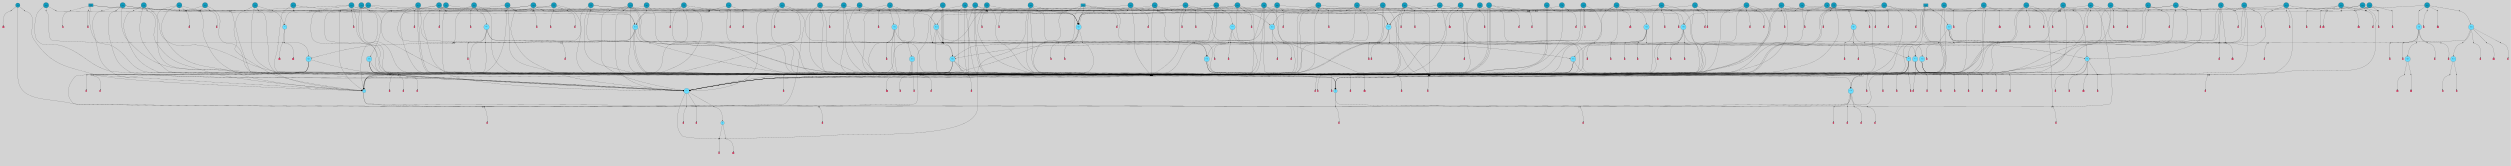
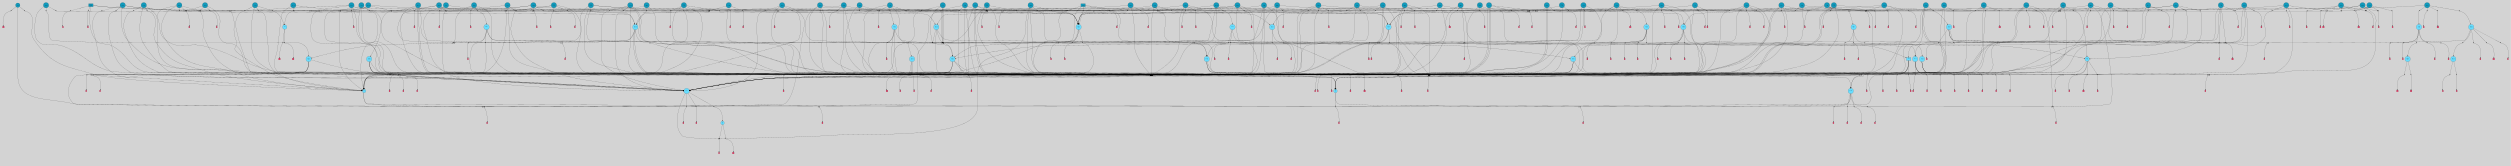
(1926, 5) -> (1926, 5)
(1909, 59) -> (1909, 59)
